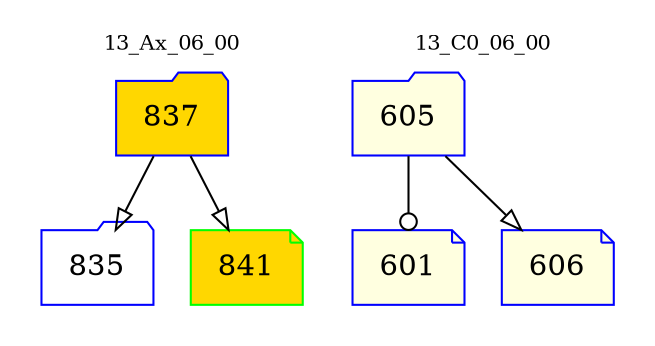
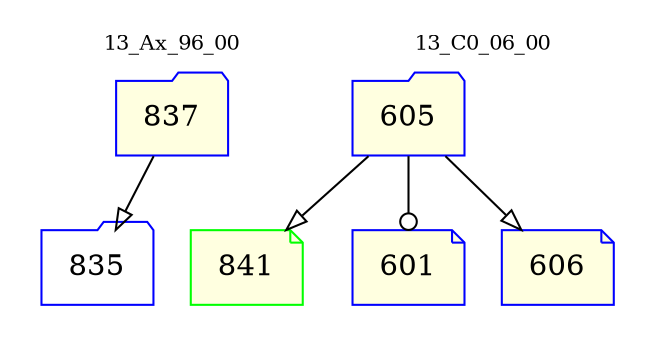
(172, 45) -> (172, 45)
(172, 118) -> (172, 118)
(205, 184) -> (349, 174)
(247, 267) -> (247, 267)
